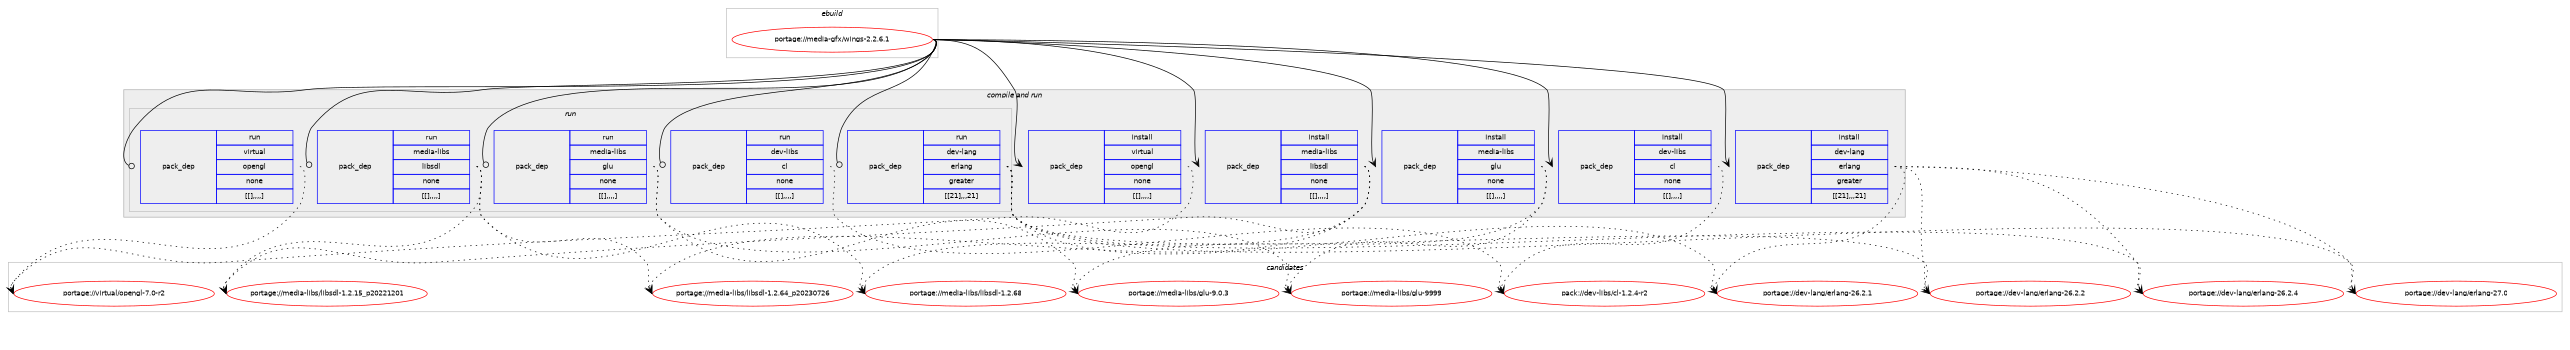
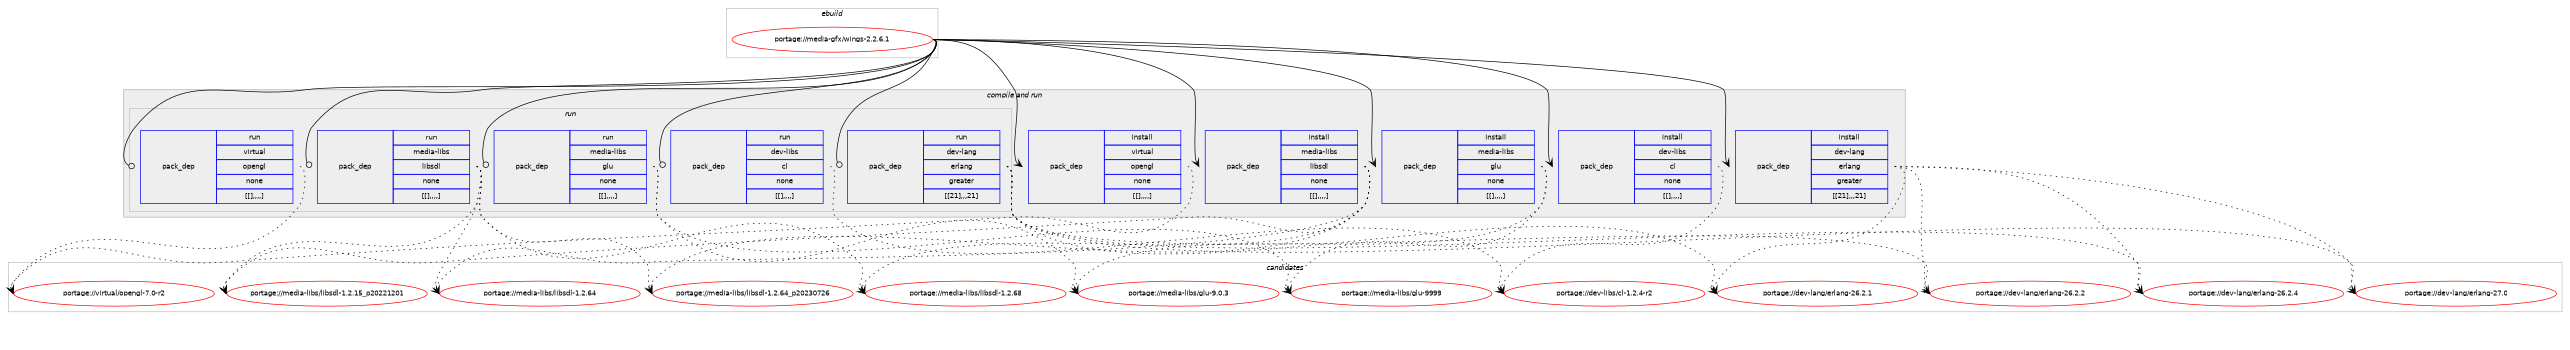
none -> (540, 294)
(1605, 294) -> (1605, 294)
